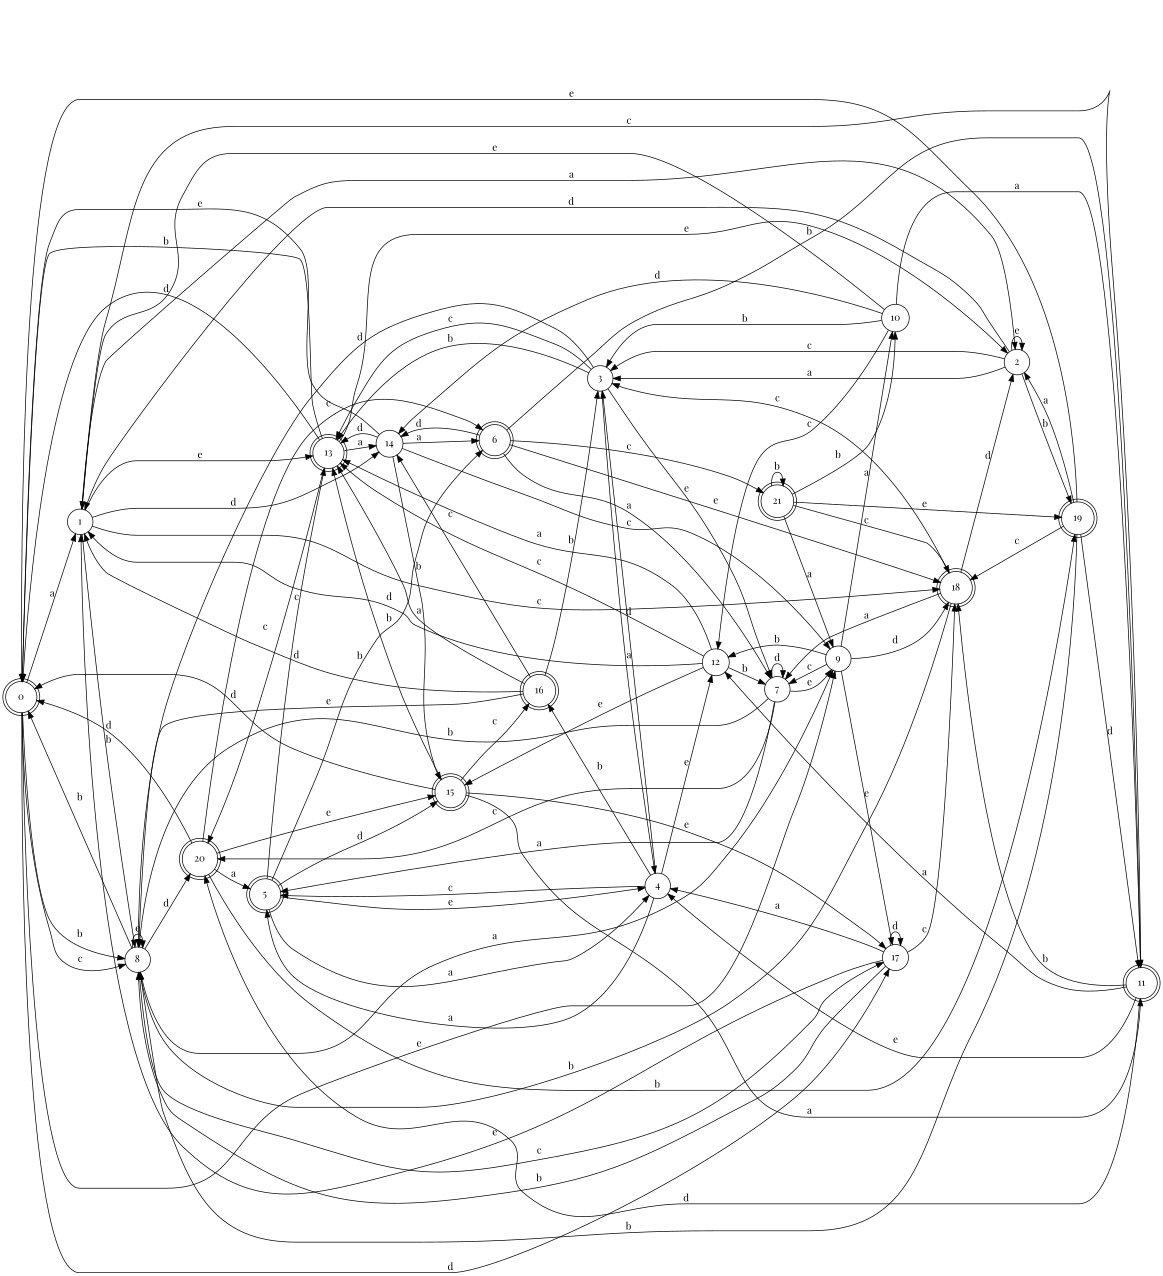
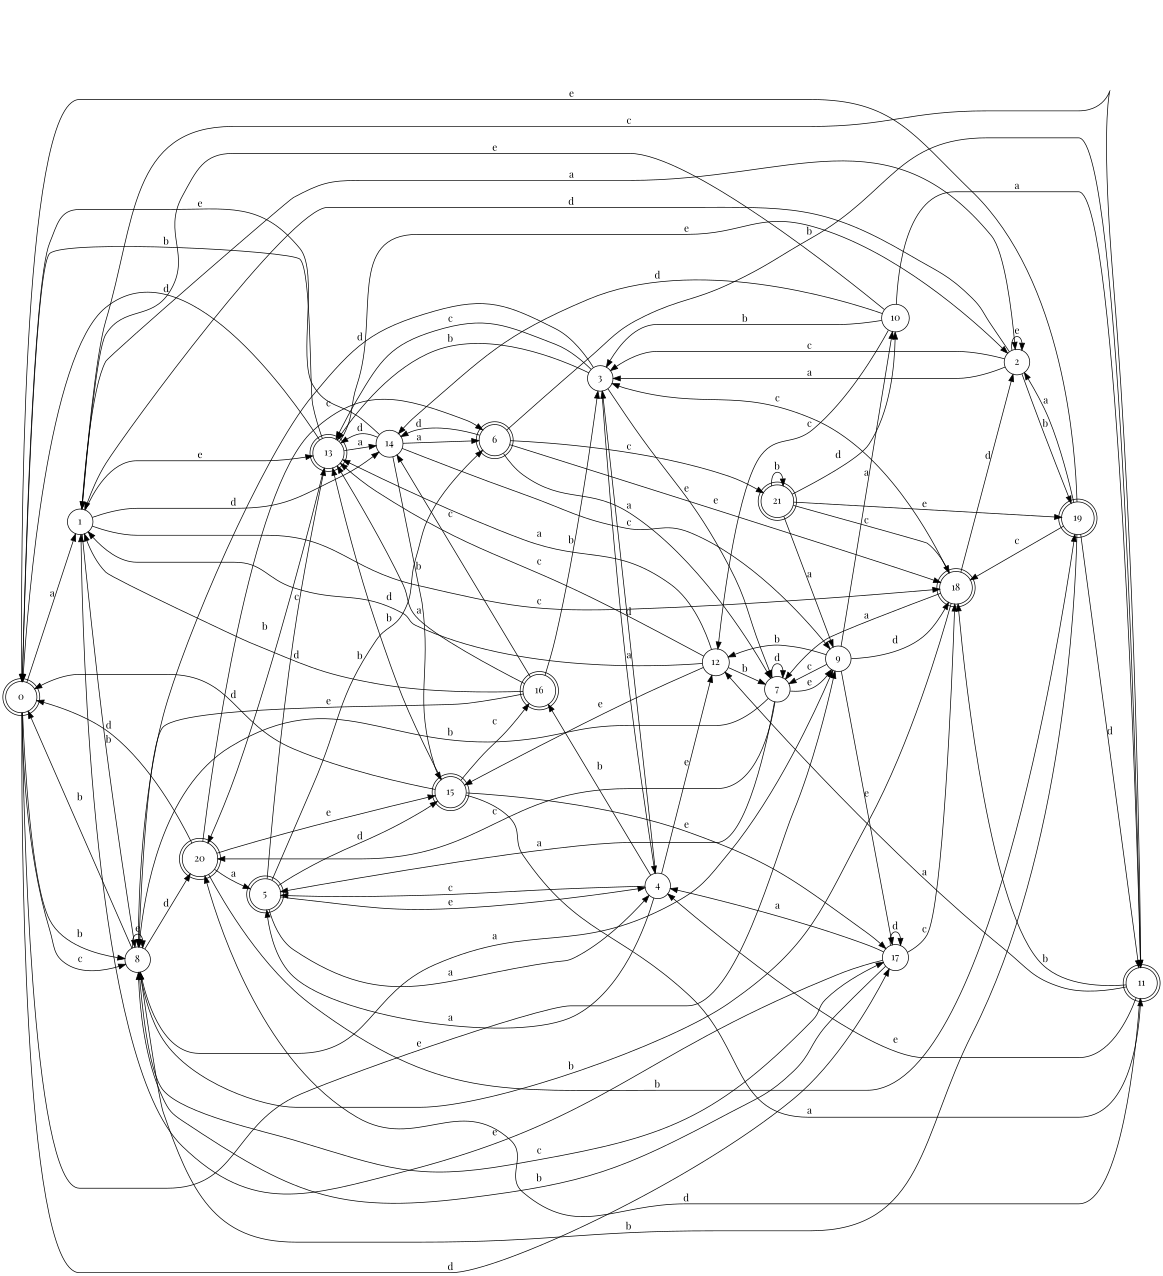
(838, 455) -> (838, 455)
(265, 627) -> (265, 627)
